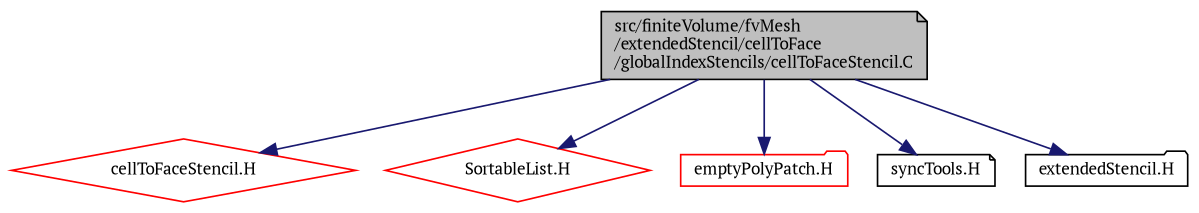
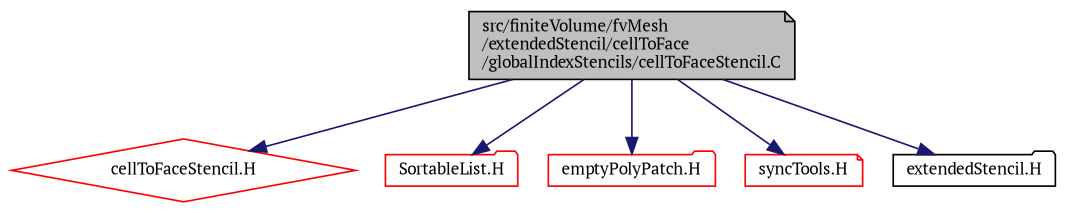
(518, 170) -> (452, 170)
(936, 170) -> (804, 170)
